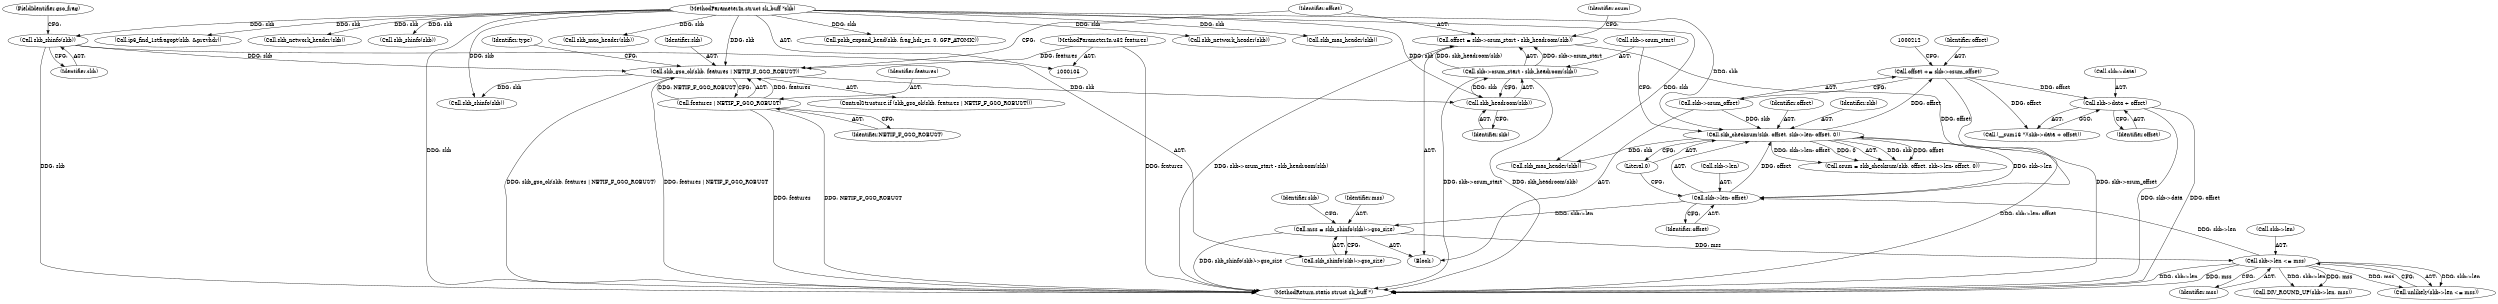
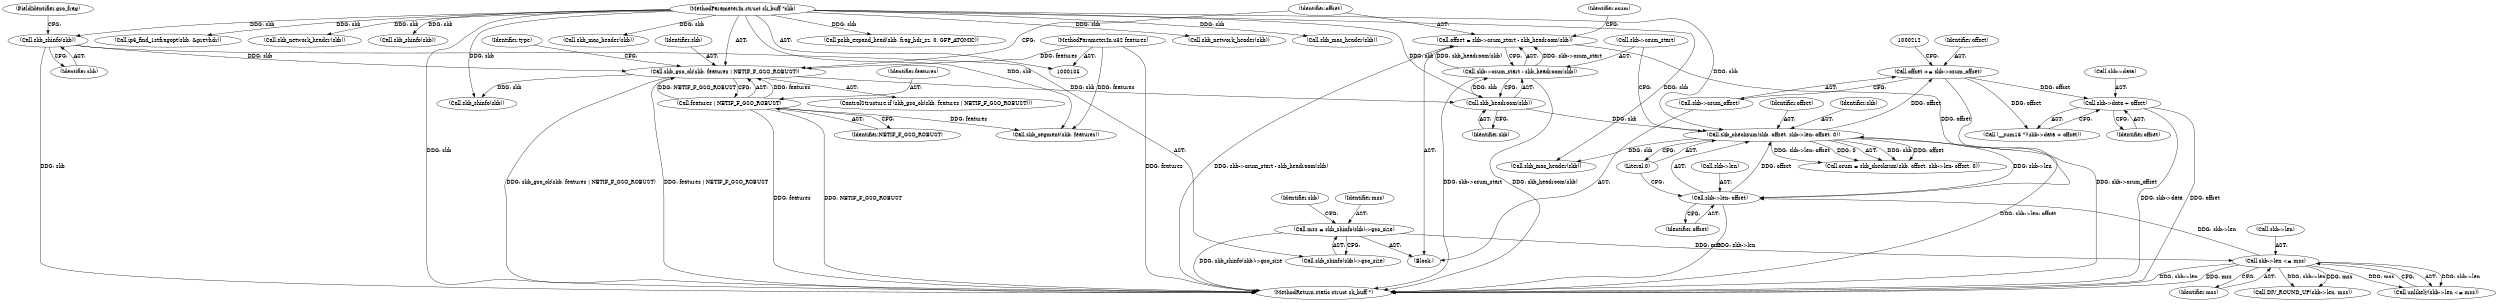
(743, 41) -> (743, 41)
none -> (1507, 55)
(1740, 119) -> (1610, 122)
(2087, 119) -> (2087, 119)
none -> (1056, 135)
(1542, 213) -> (1581, 277)
